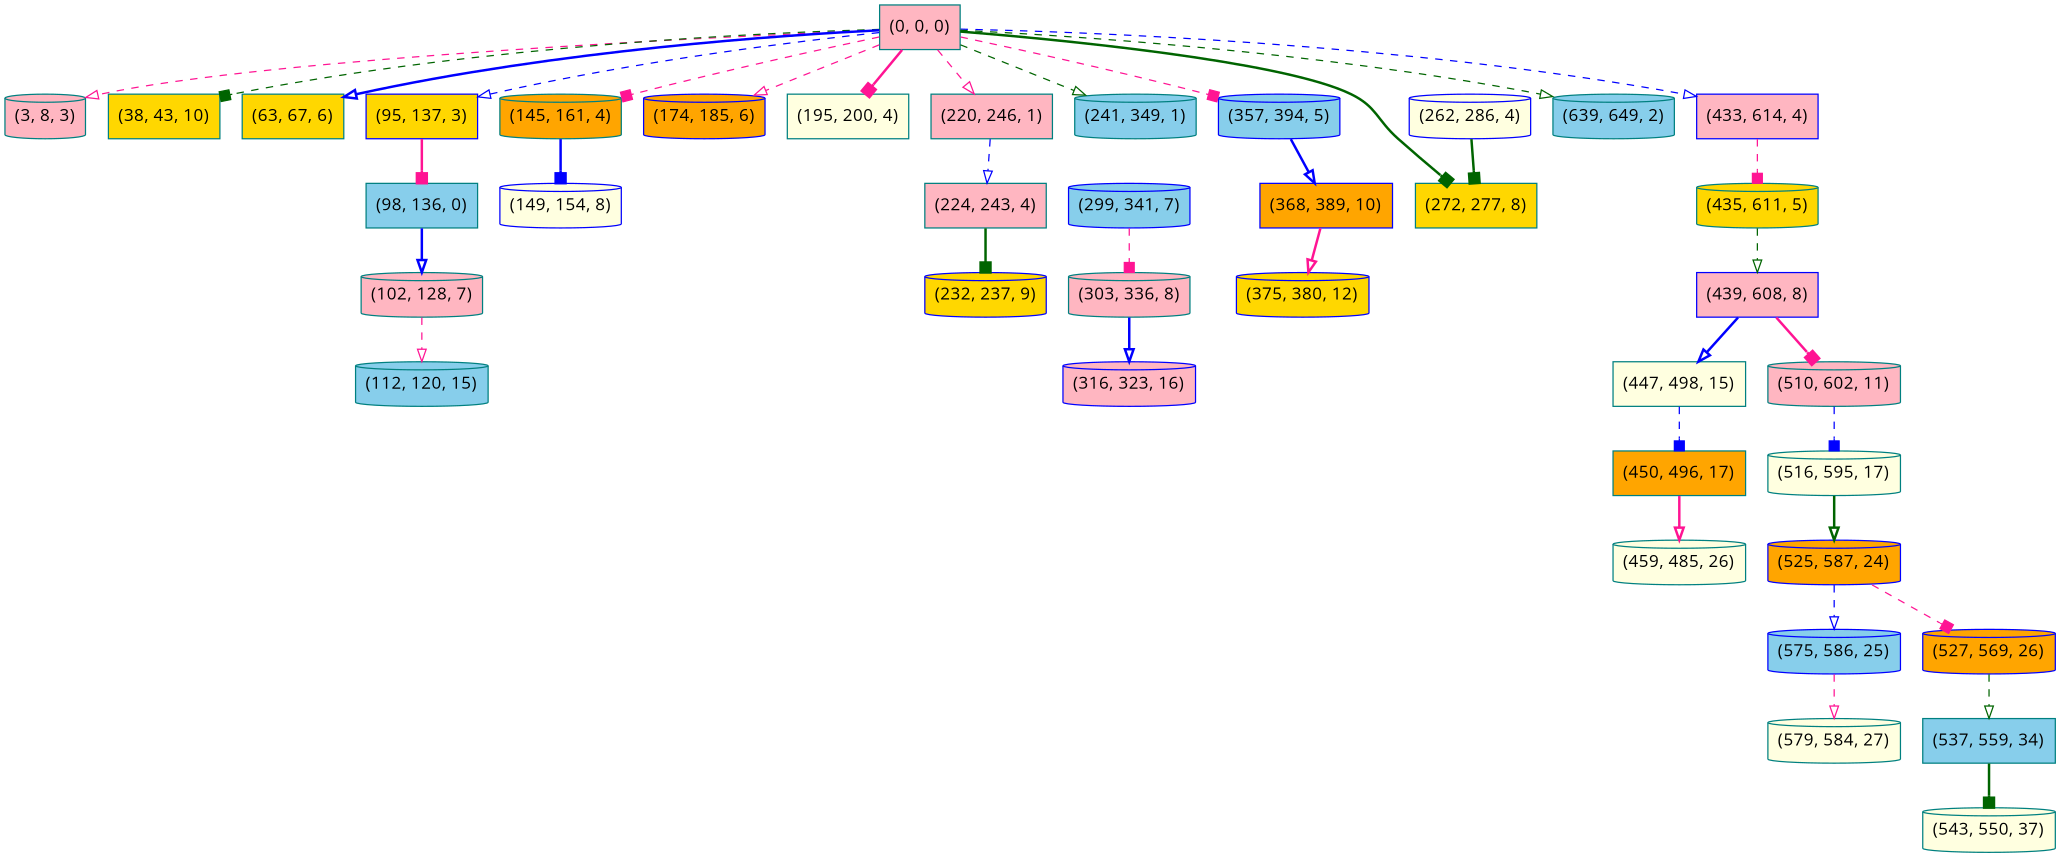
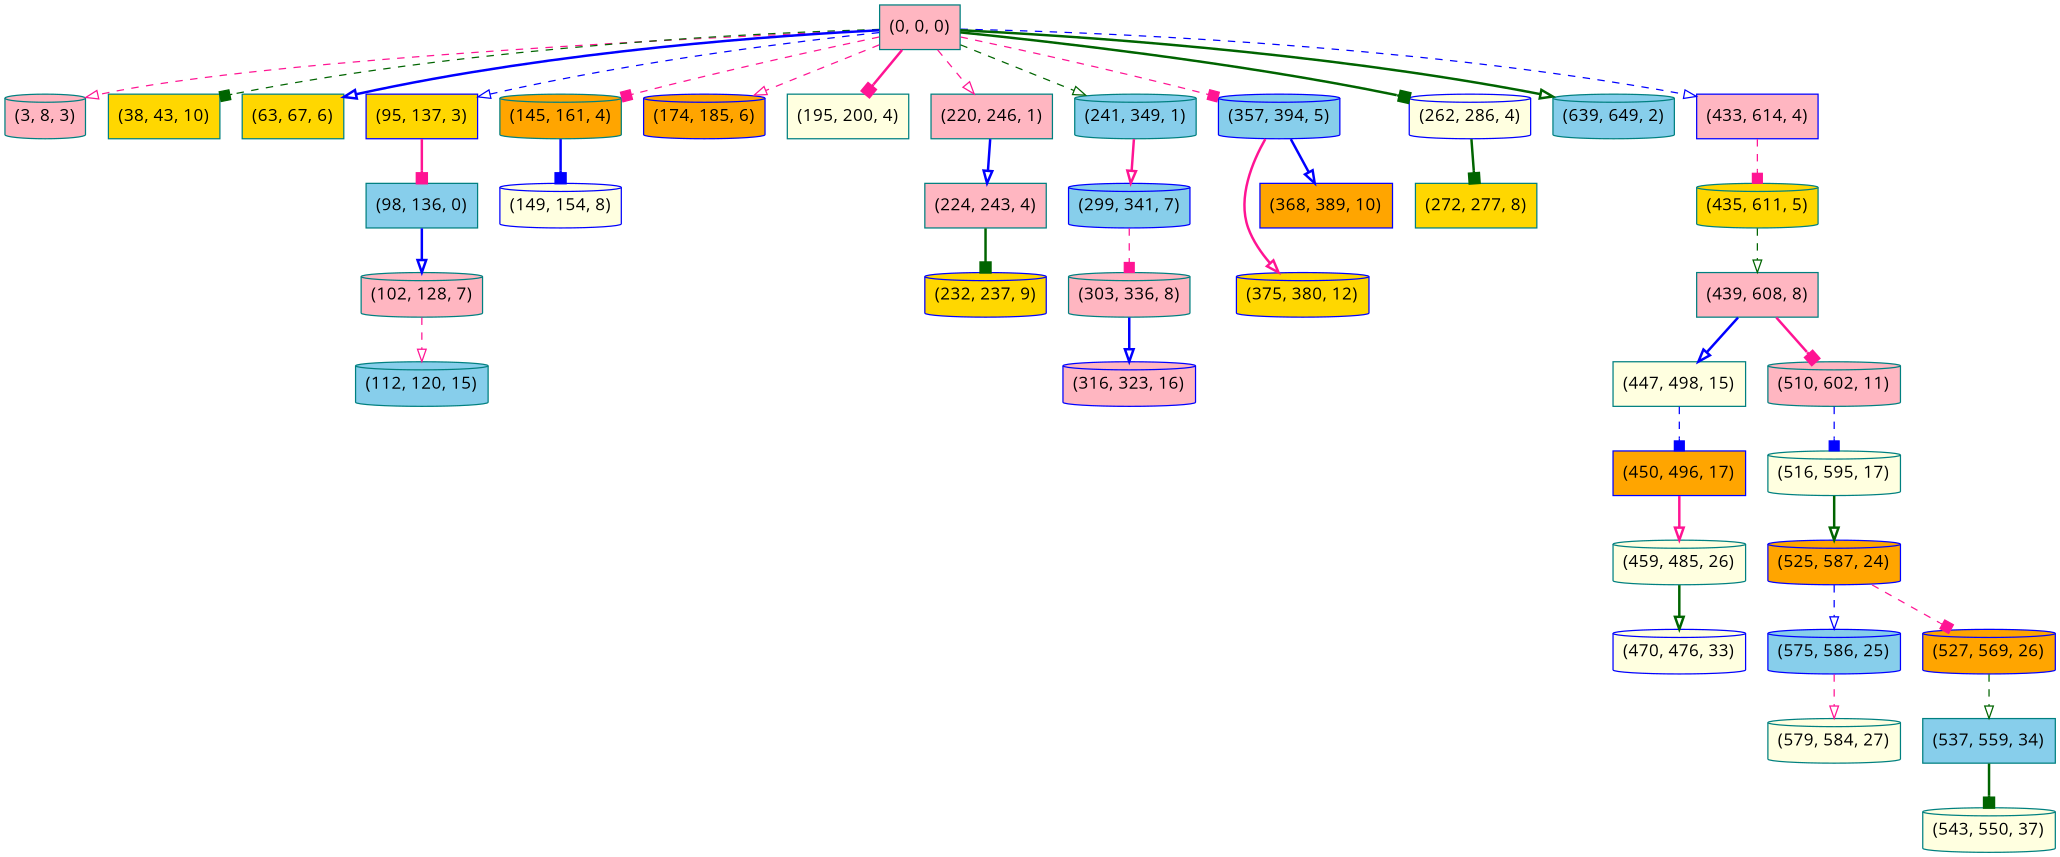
(1251, 53) -> (1251, 53)
(1217, 61) -> (1179, 59)
(989, 155) -> (989, 155)
none -> (1133, 155)
(1316, 244) -> (1245, 203)
(1757, 295) -> (1757, 295)
(1679, 473) -> (1679, 473)
none -> (1679, 652)
